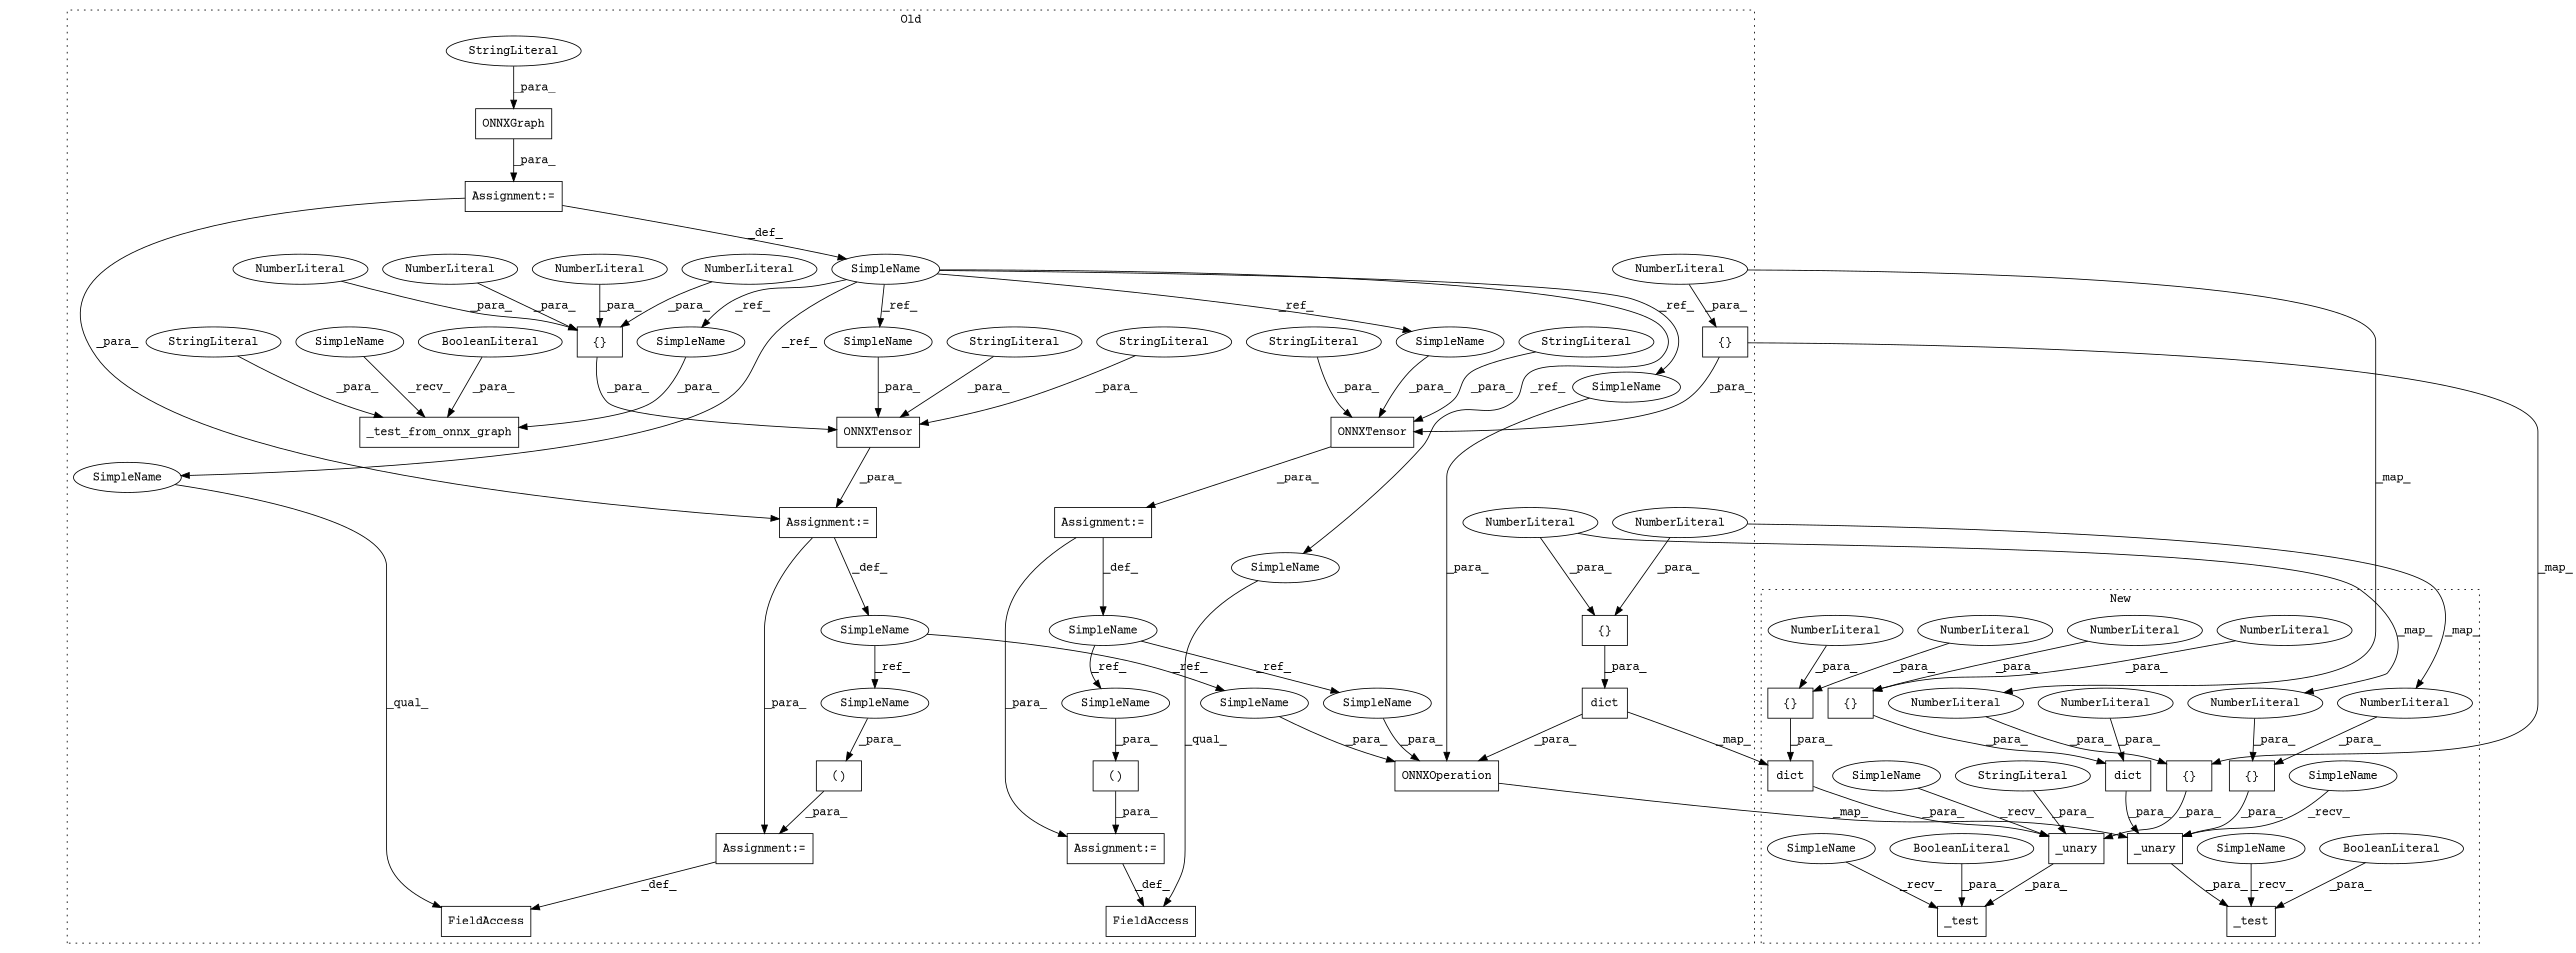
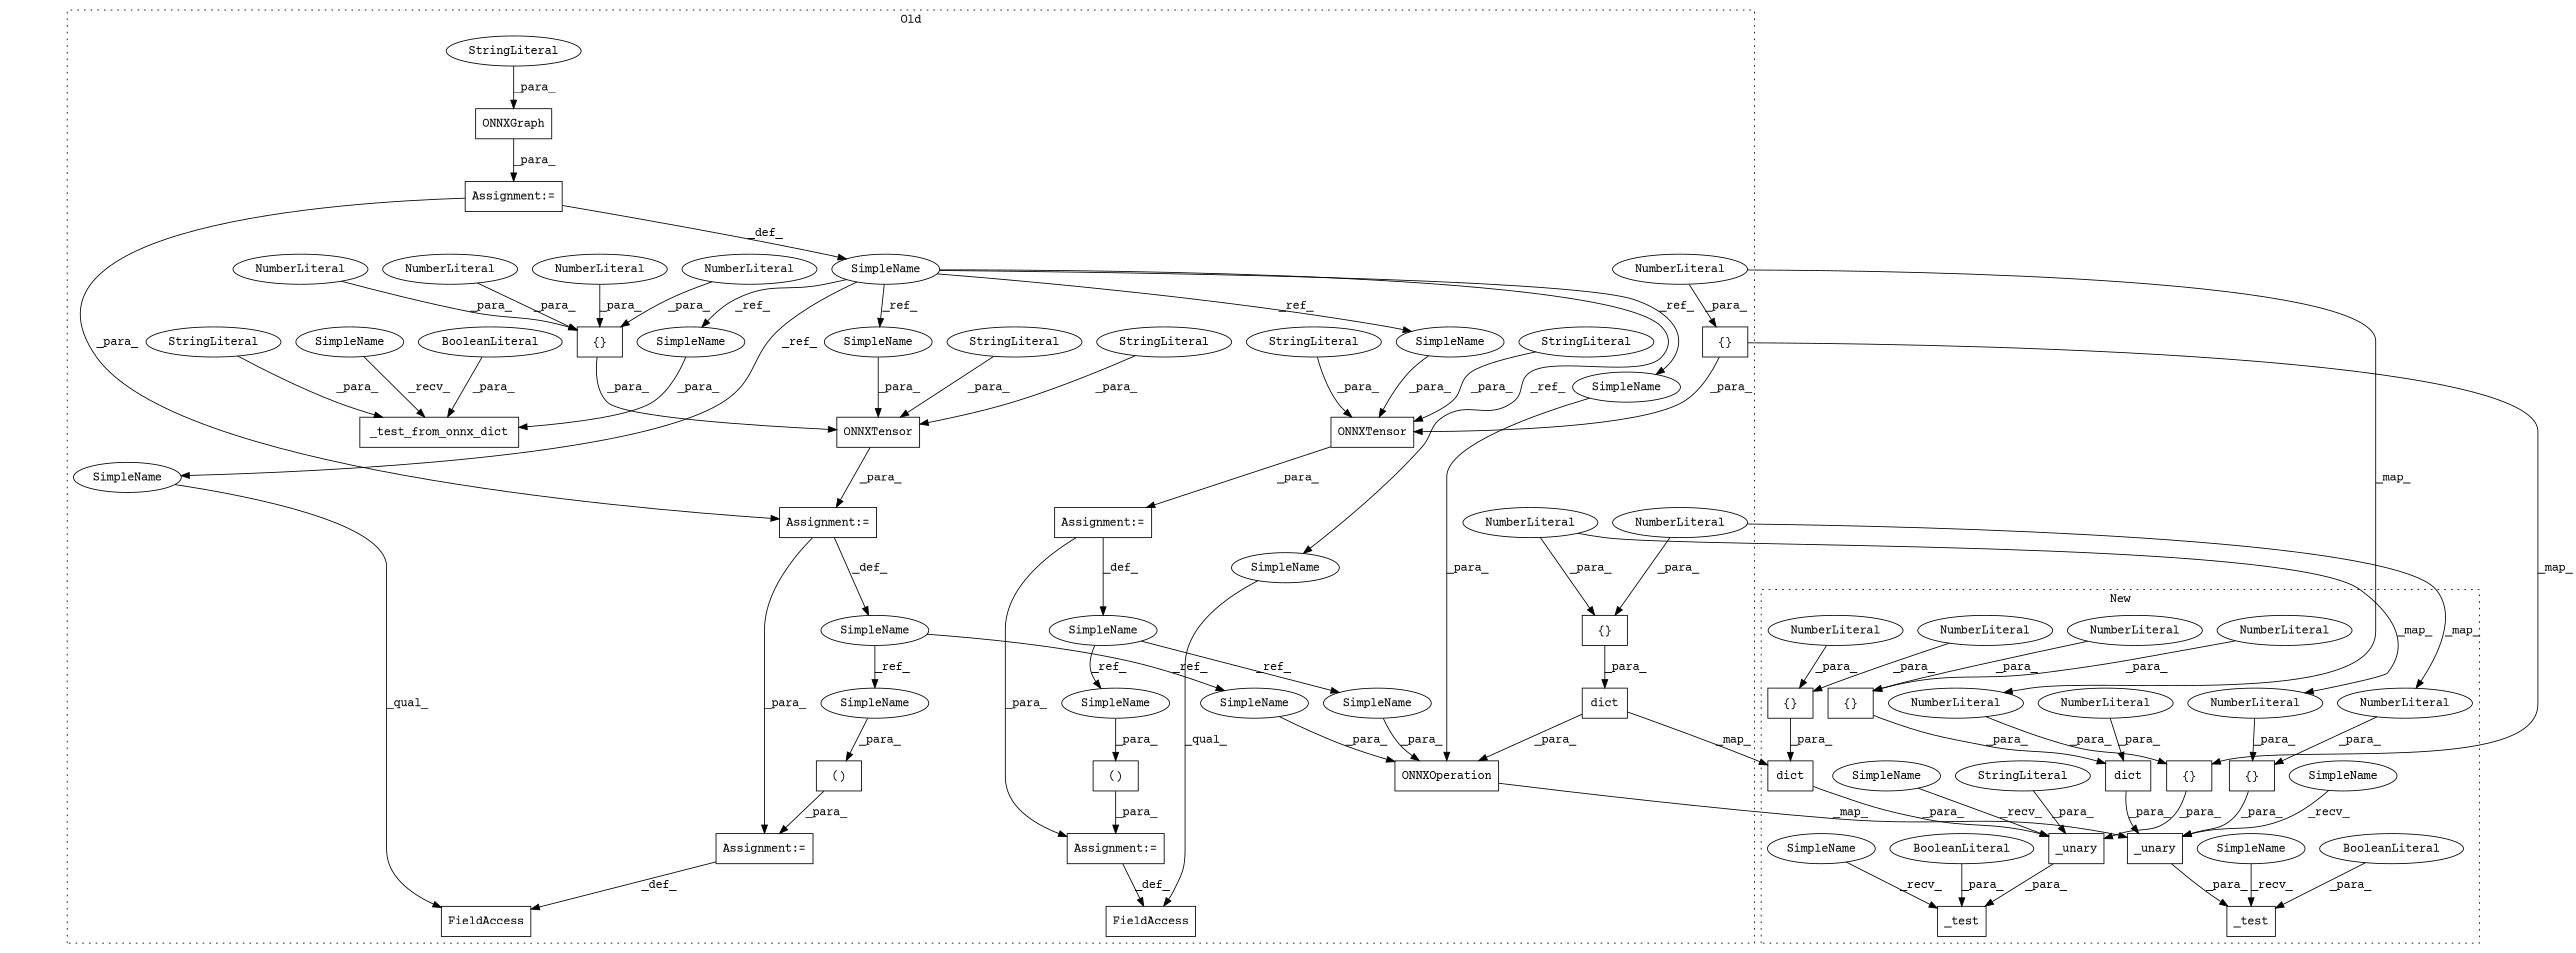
(439, 432) -> (439, 432)
